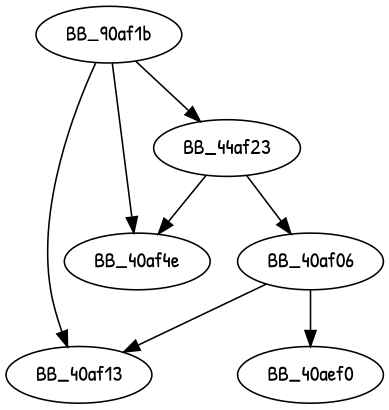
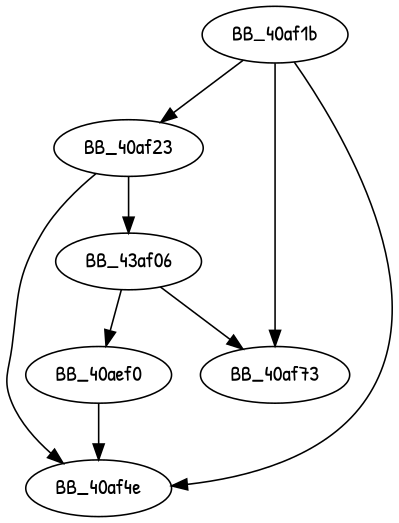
(109, 35) -> (275, 35)
(227, 148) -> (129, 148)
(311, 261) -> (129, 261)
(79, 375) -> (275, 375)
none -> (99, 424)
